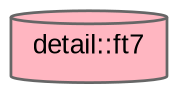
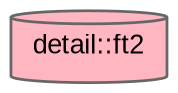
(89, 47) -> (89, 47)
